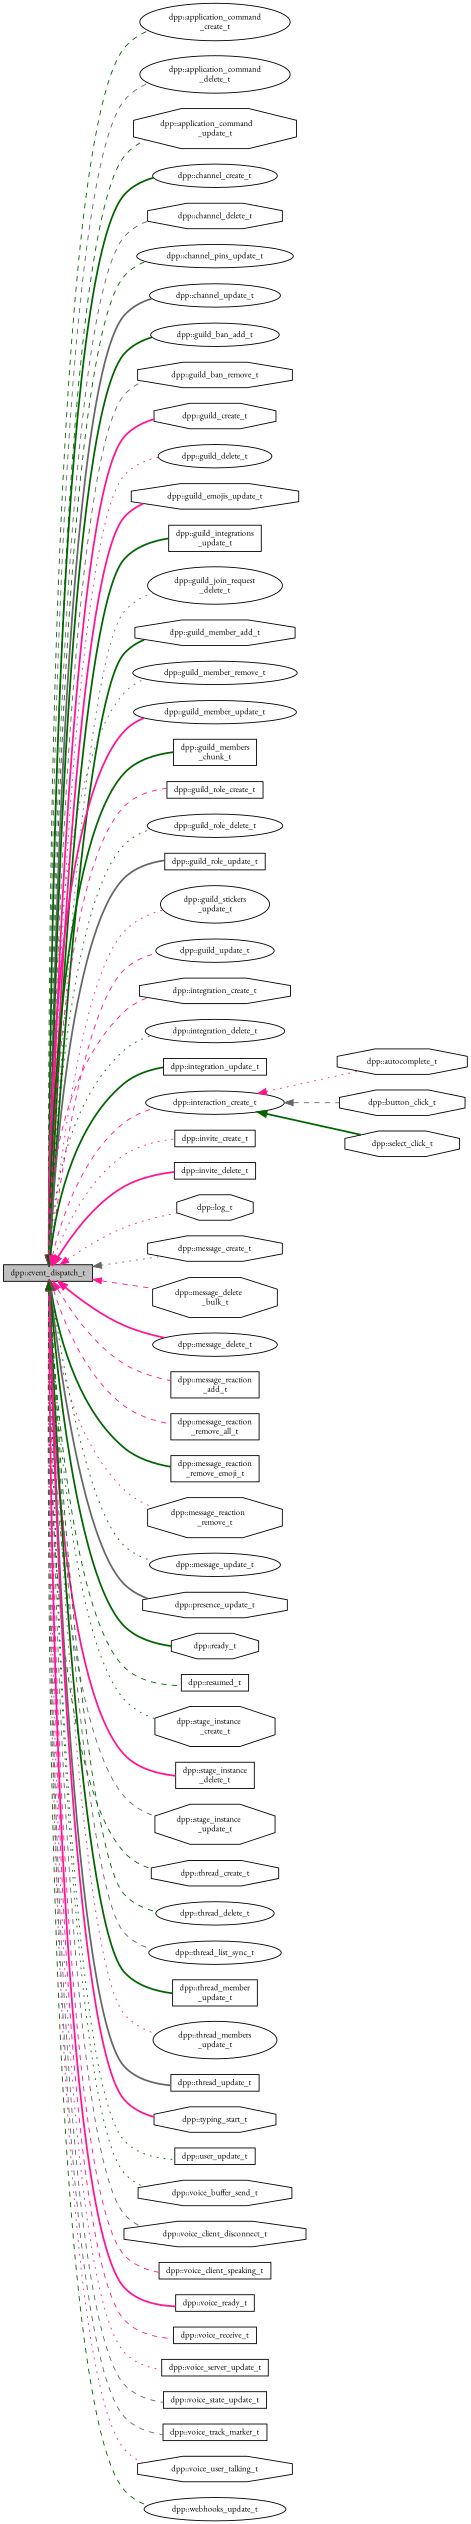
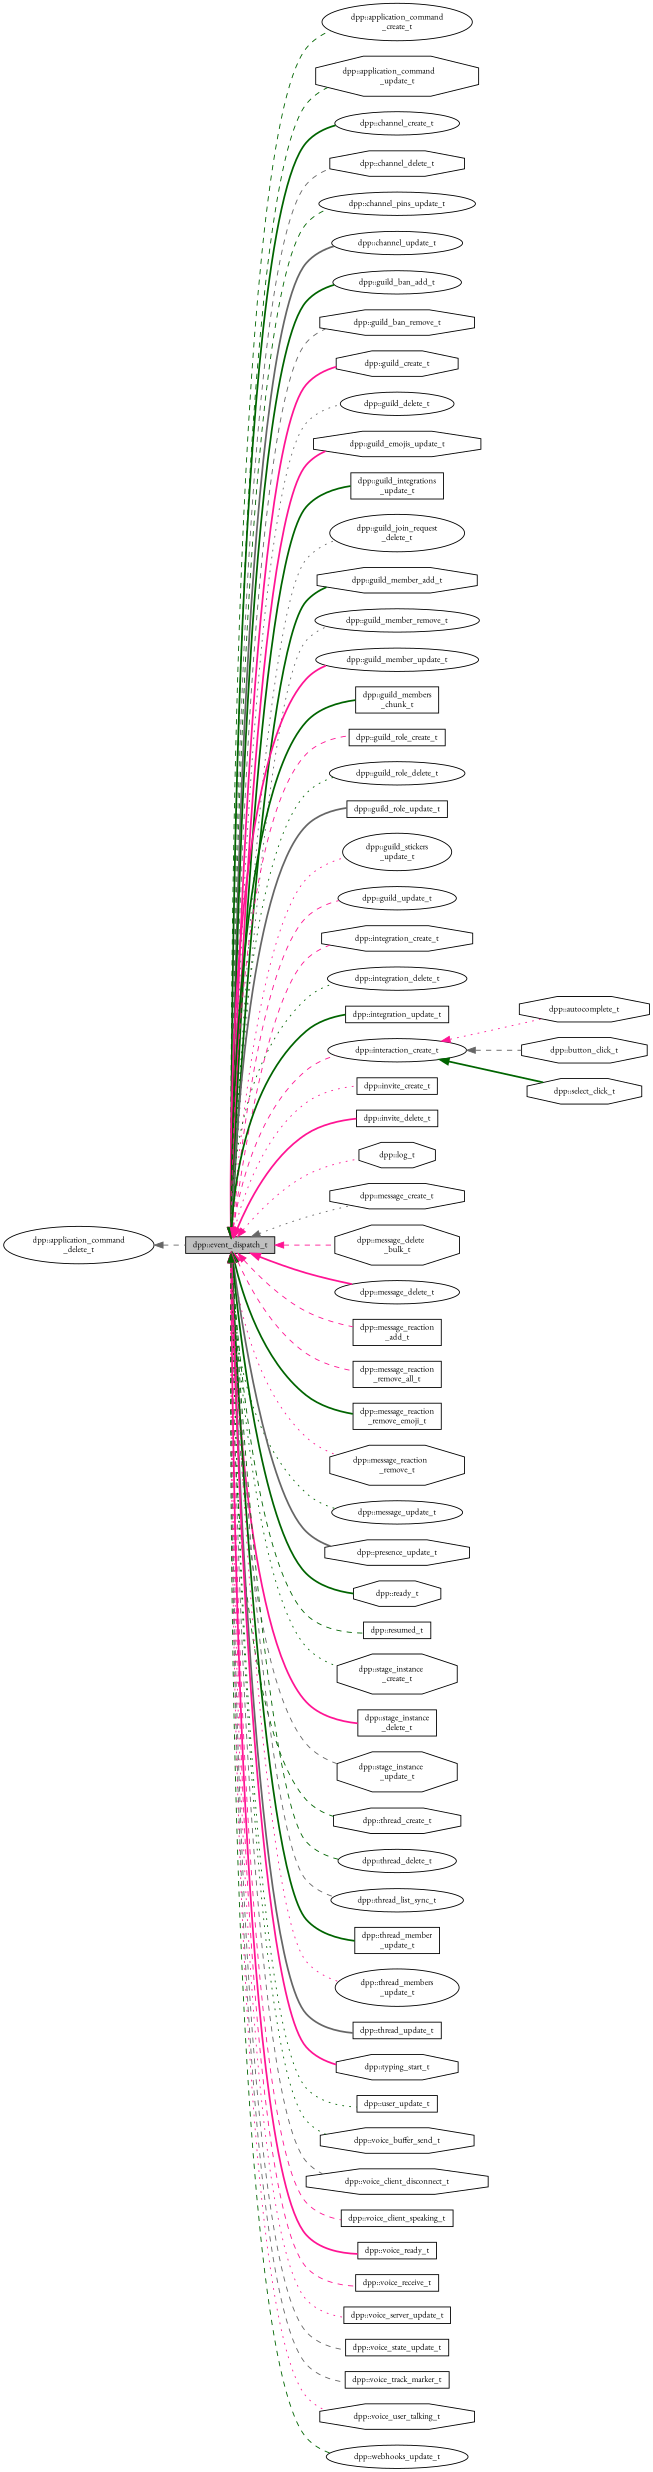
(58, 660) -> (174, 1245)
(68, 843) -> (249, 803)
